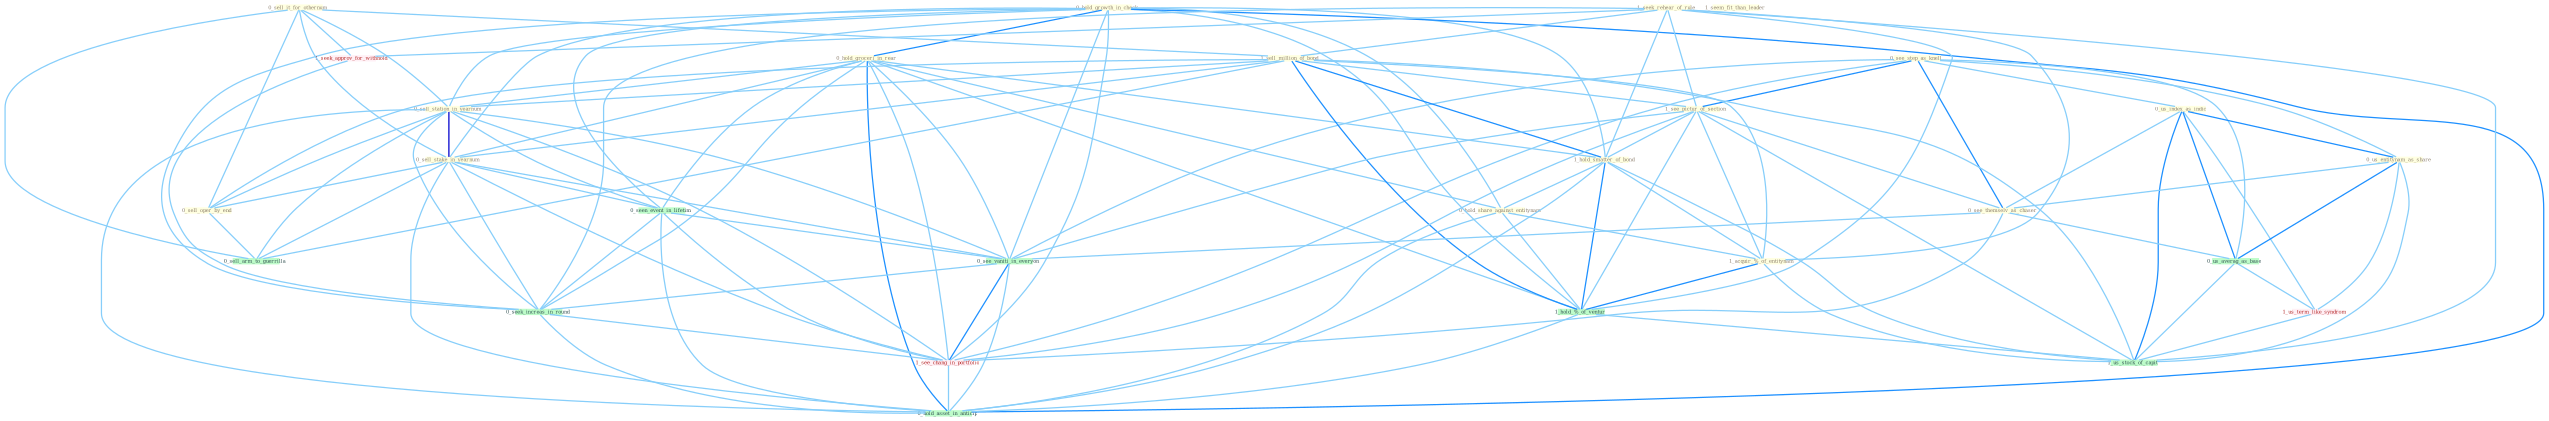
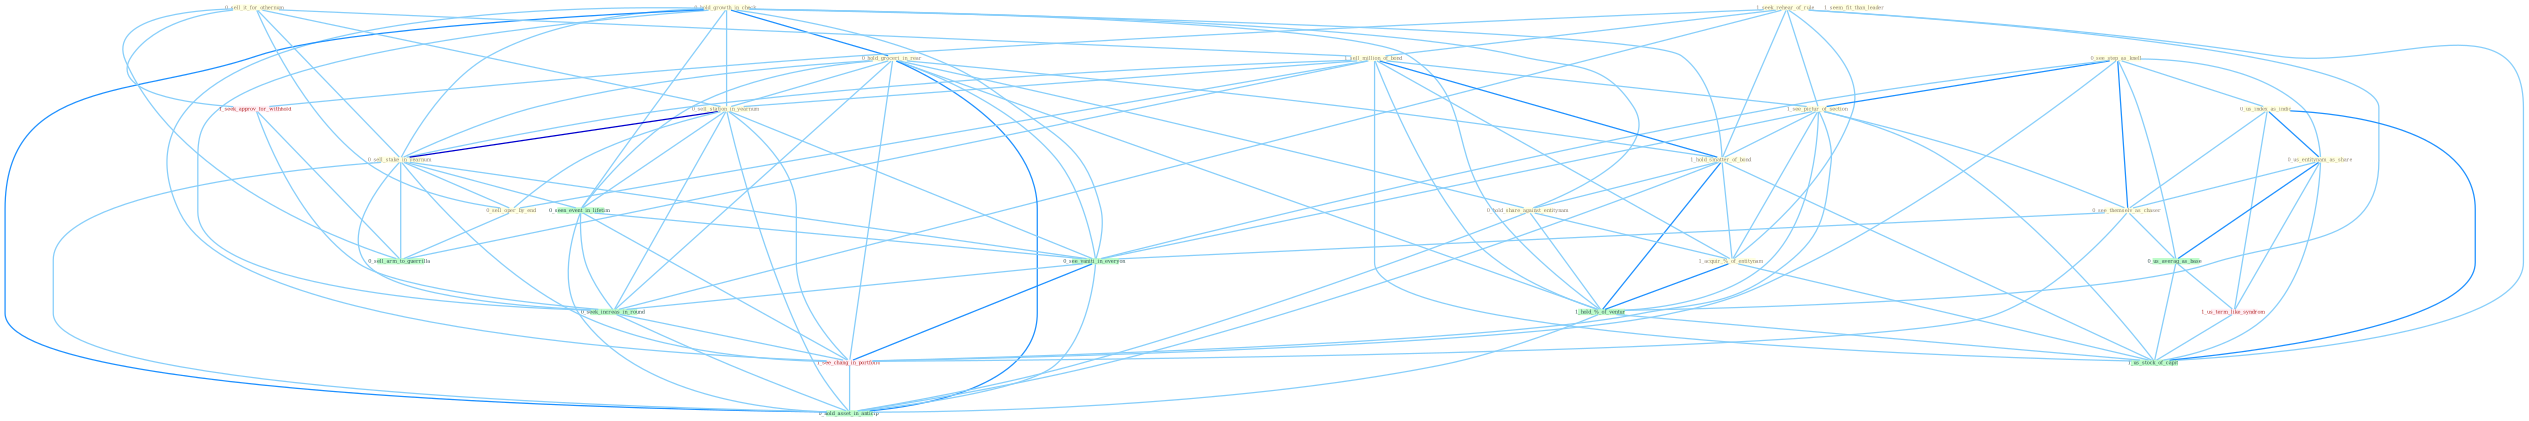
(341, 173) -> (329, 185)
(2212, 193) -> none
(1414, 210) -> (1455, 215)
